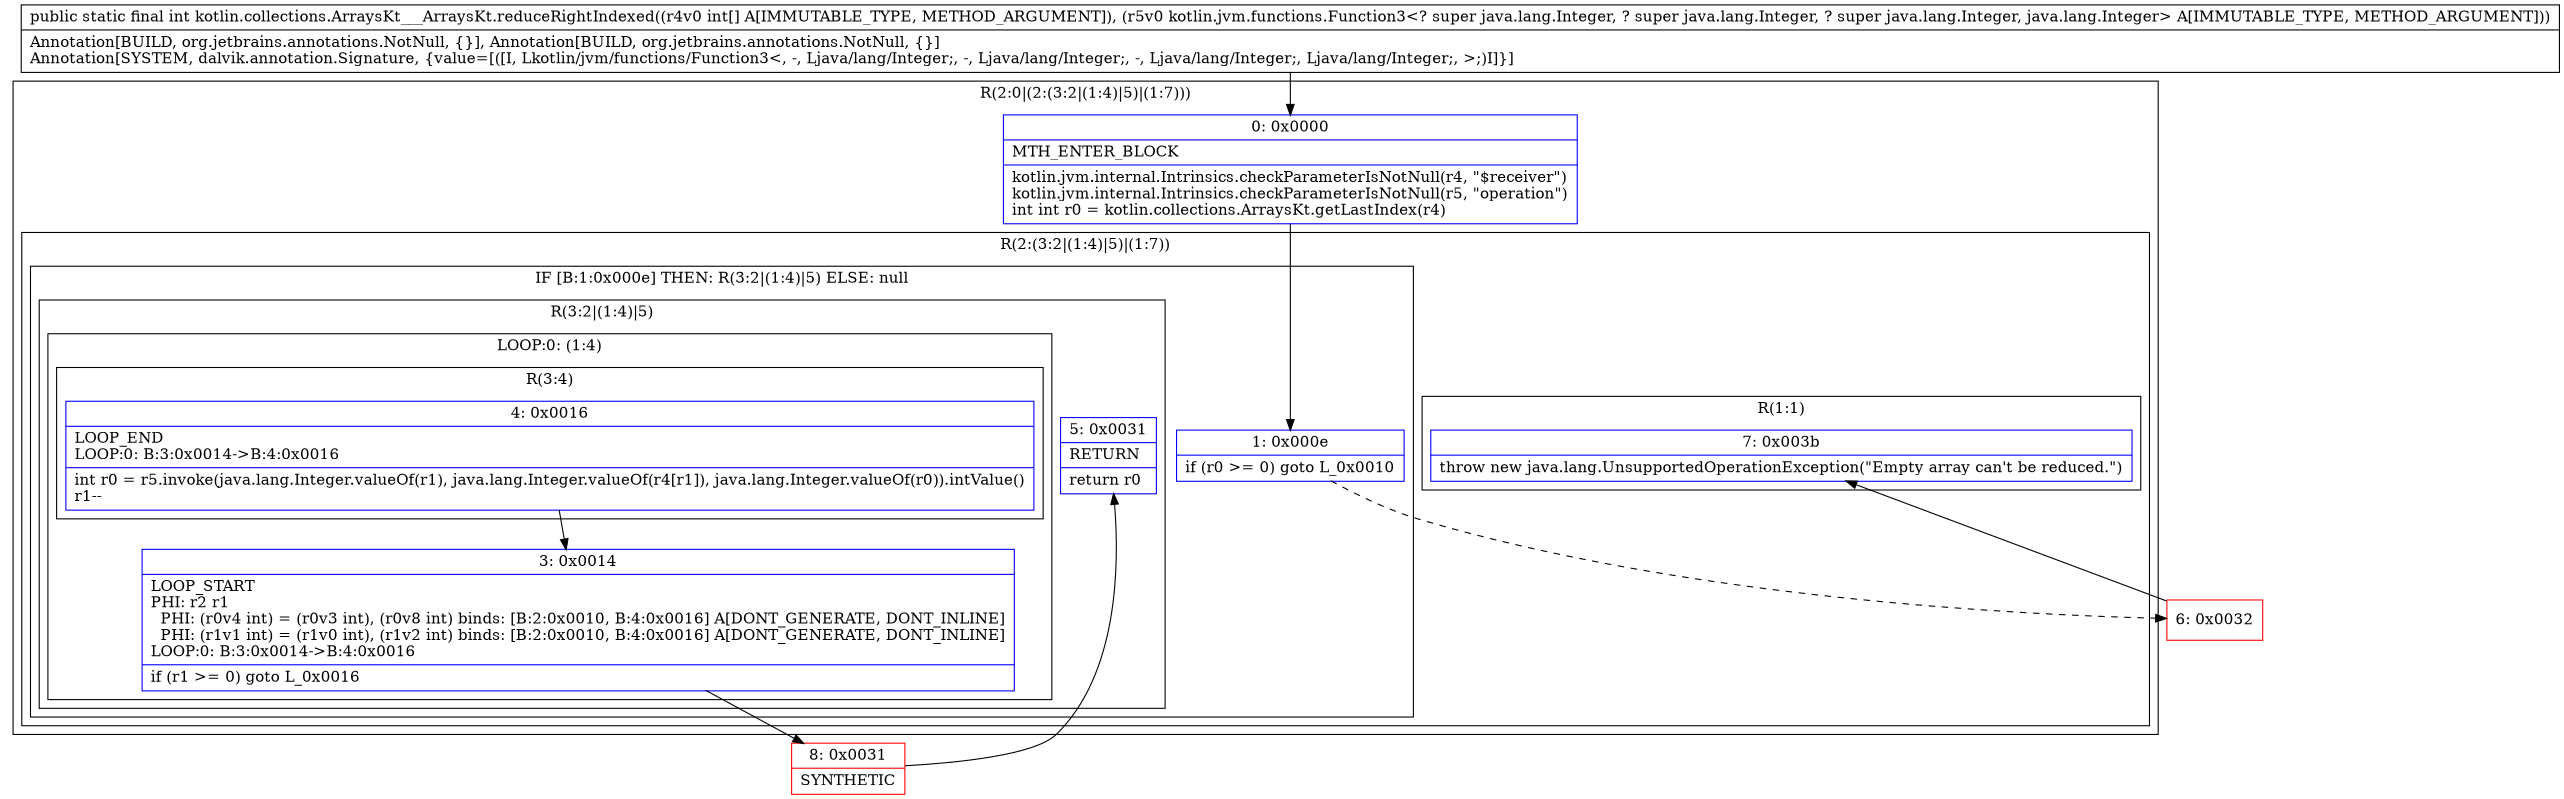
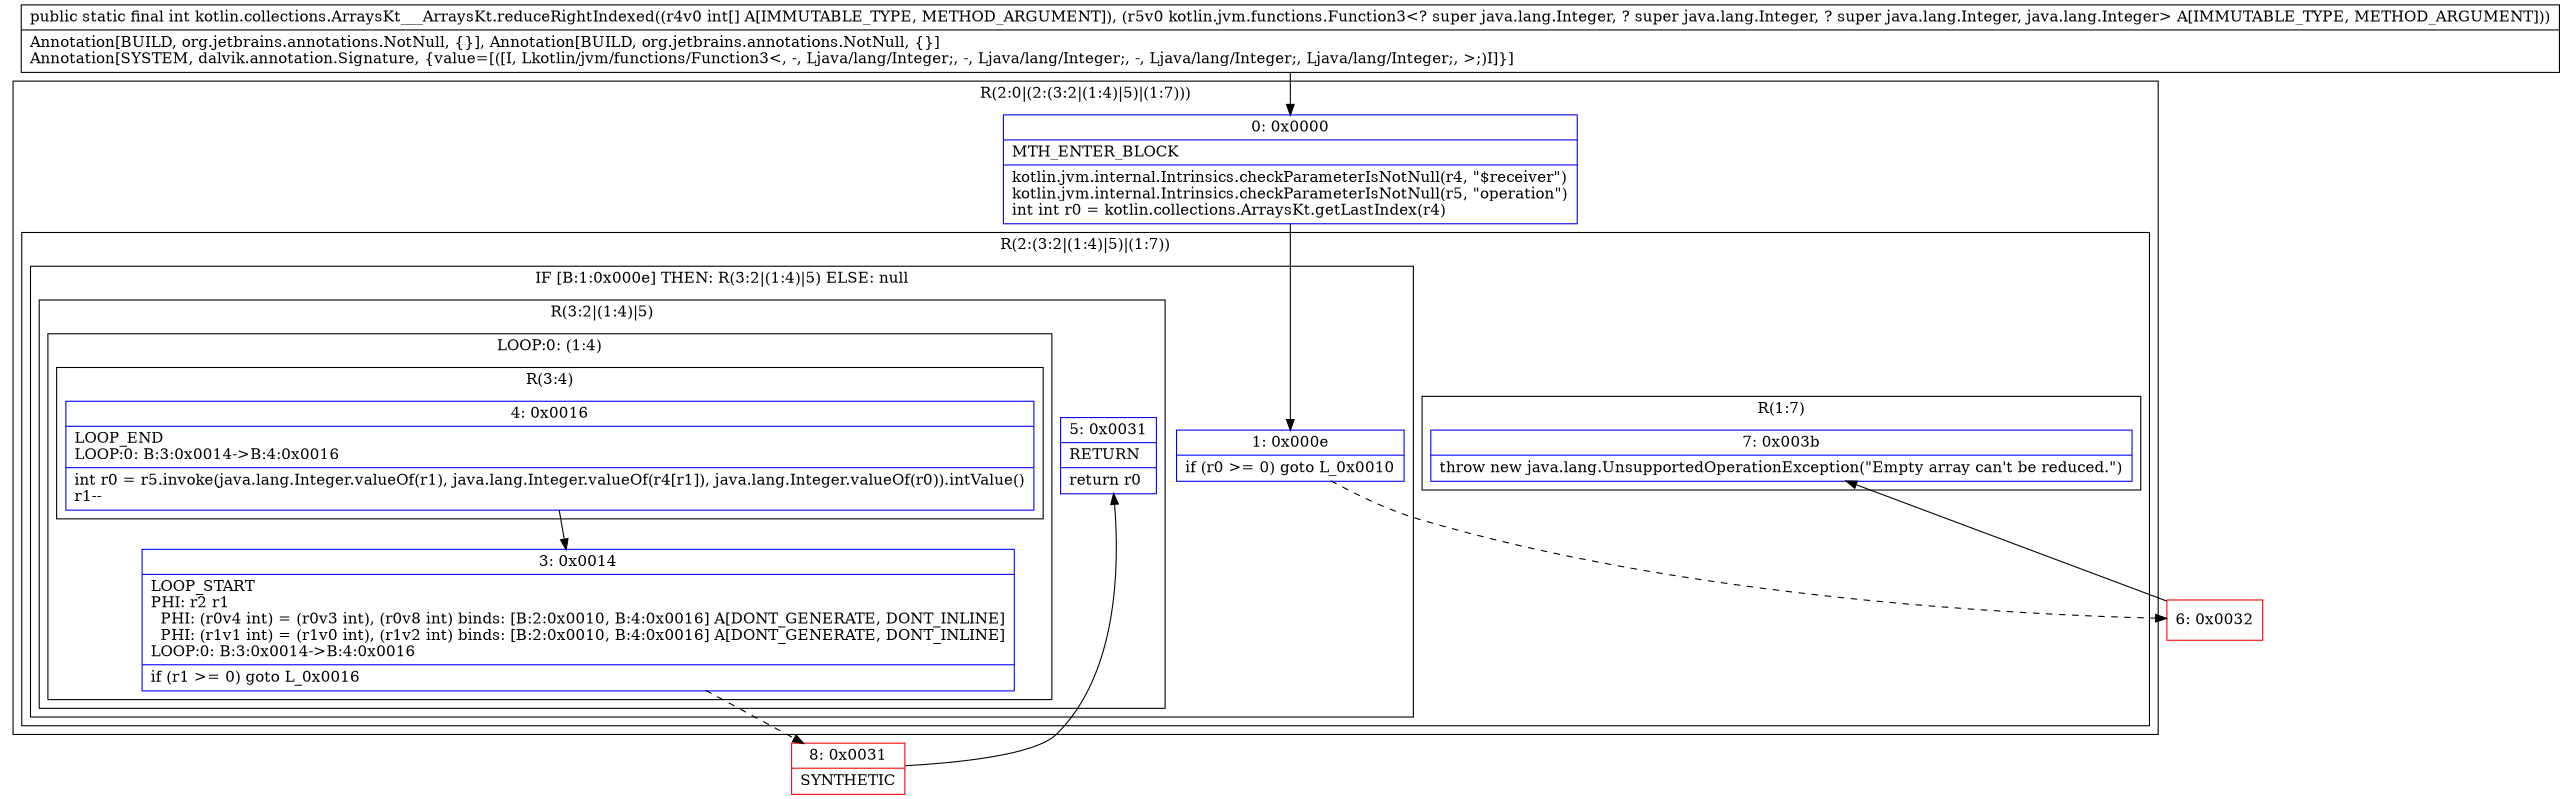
(1781, 409) -> (1781, 409)
(750, 714) -> (750, 714)
